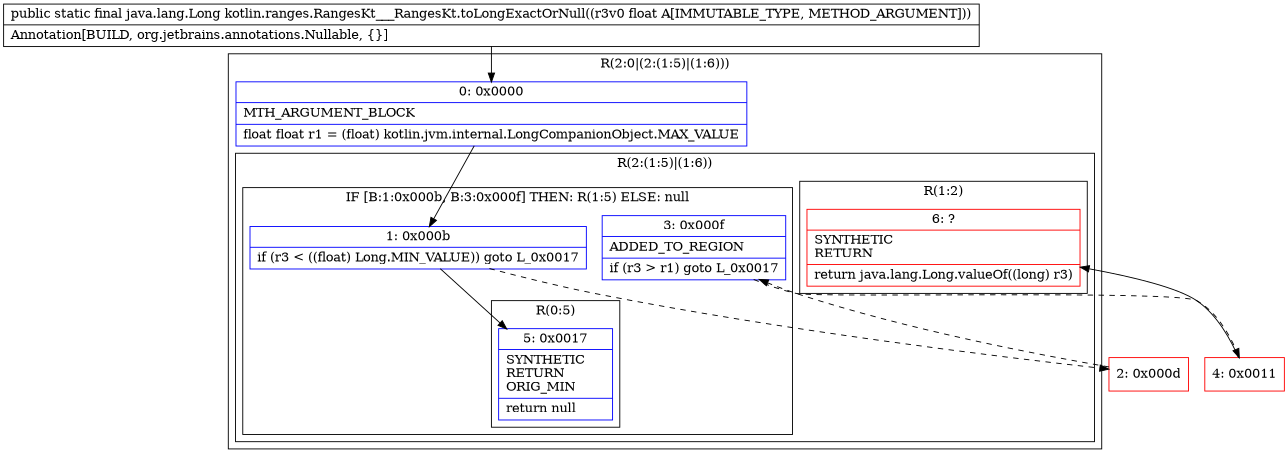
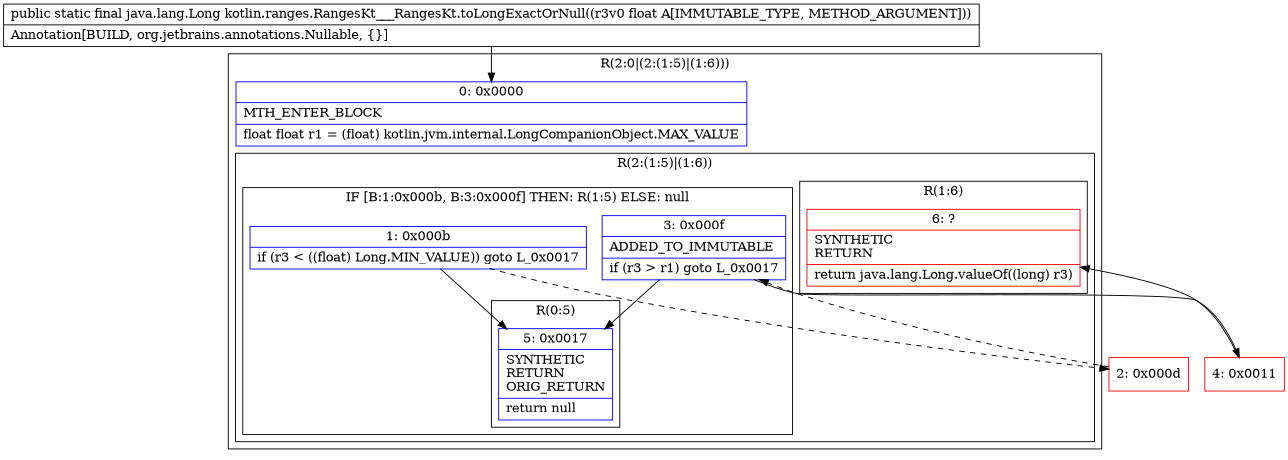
(329, 113) -> (313, 113)
(455, 180) -> none
(943, 192) -> (943, 192)
(677, 247) -> (692, 247)
(1108, 295) -> (1108, 295)
none -> (642, 296)
(541, 387) -> (556, 387)
